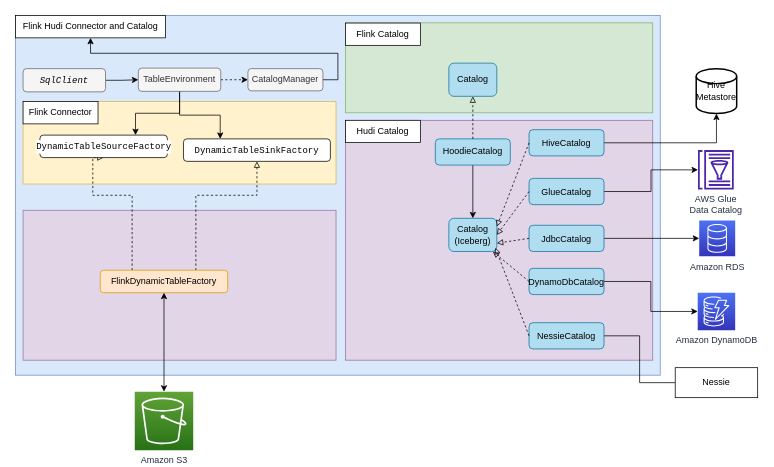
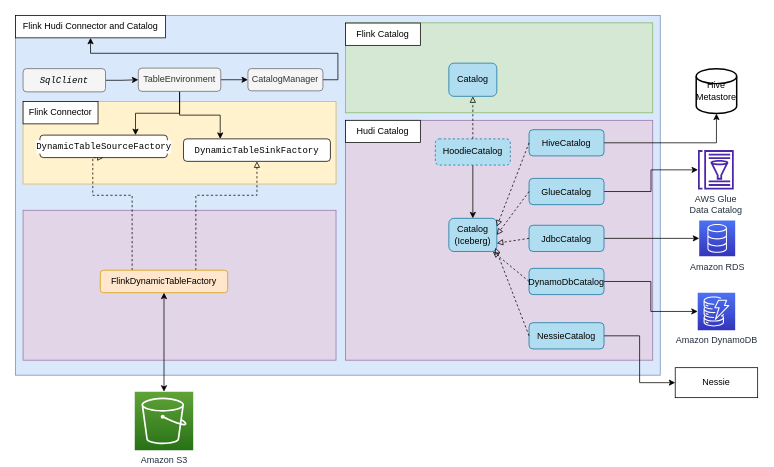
(232, 80) -> (232, 80)
(473, 152) -> (473, 152)
(670, 383) -> (669, 383)
